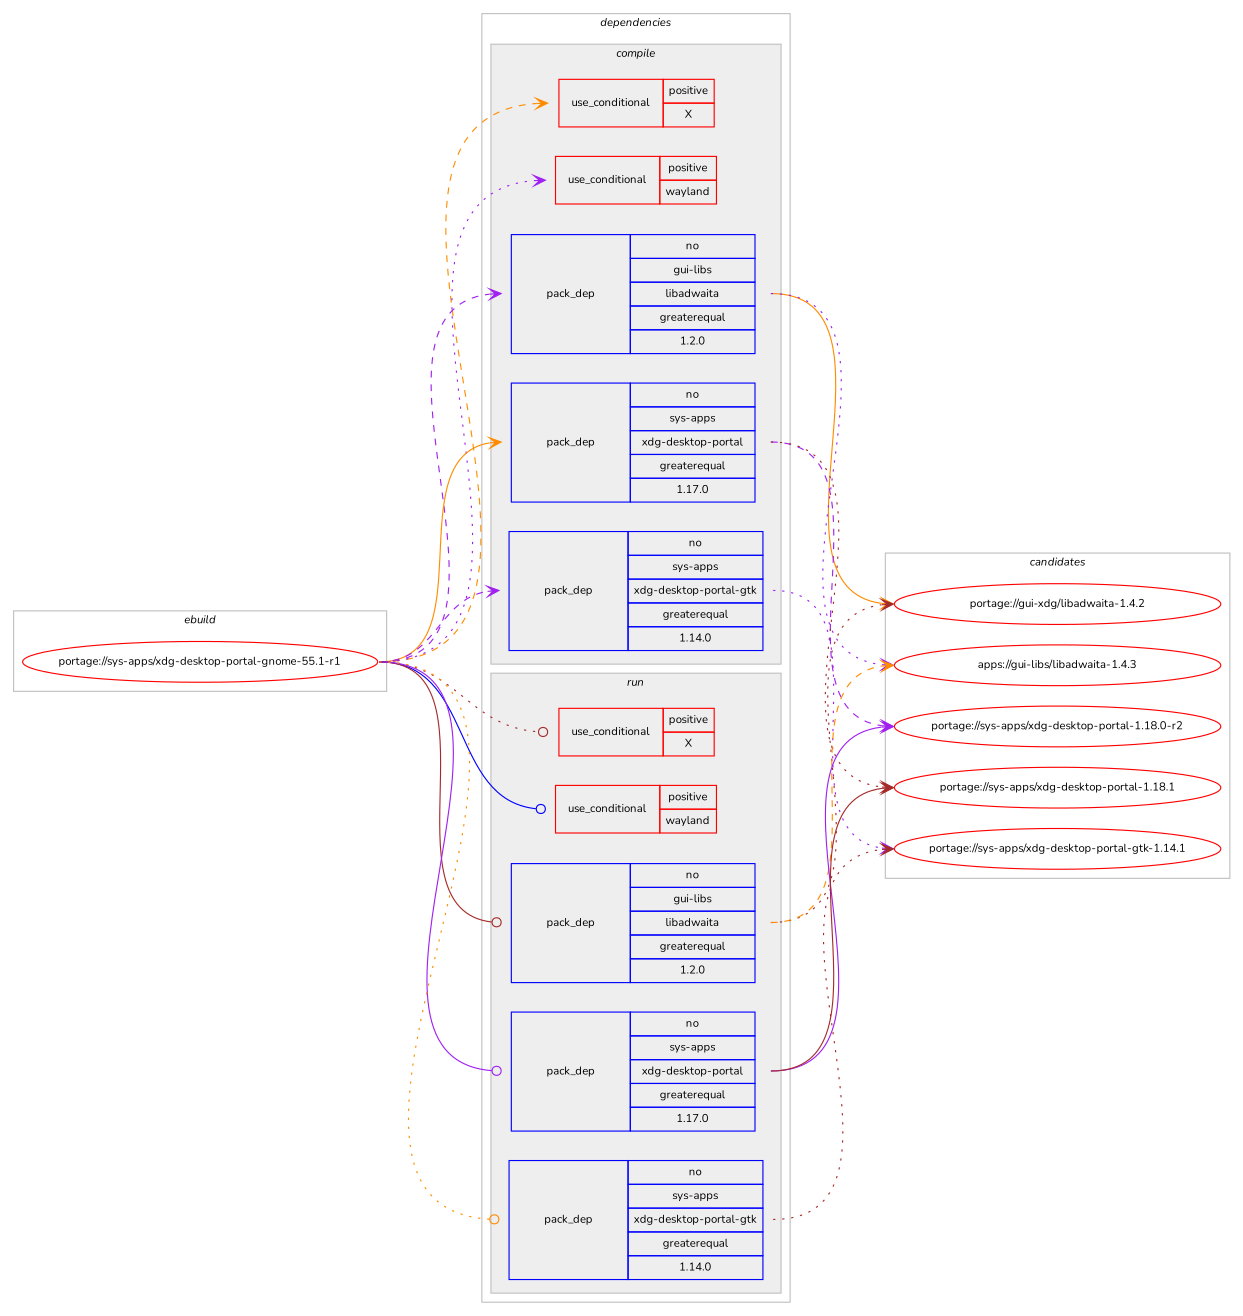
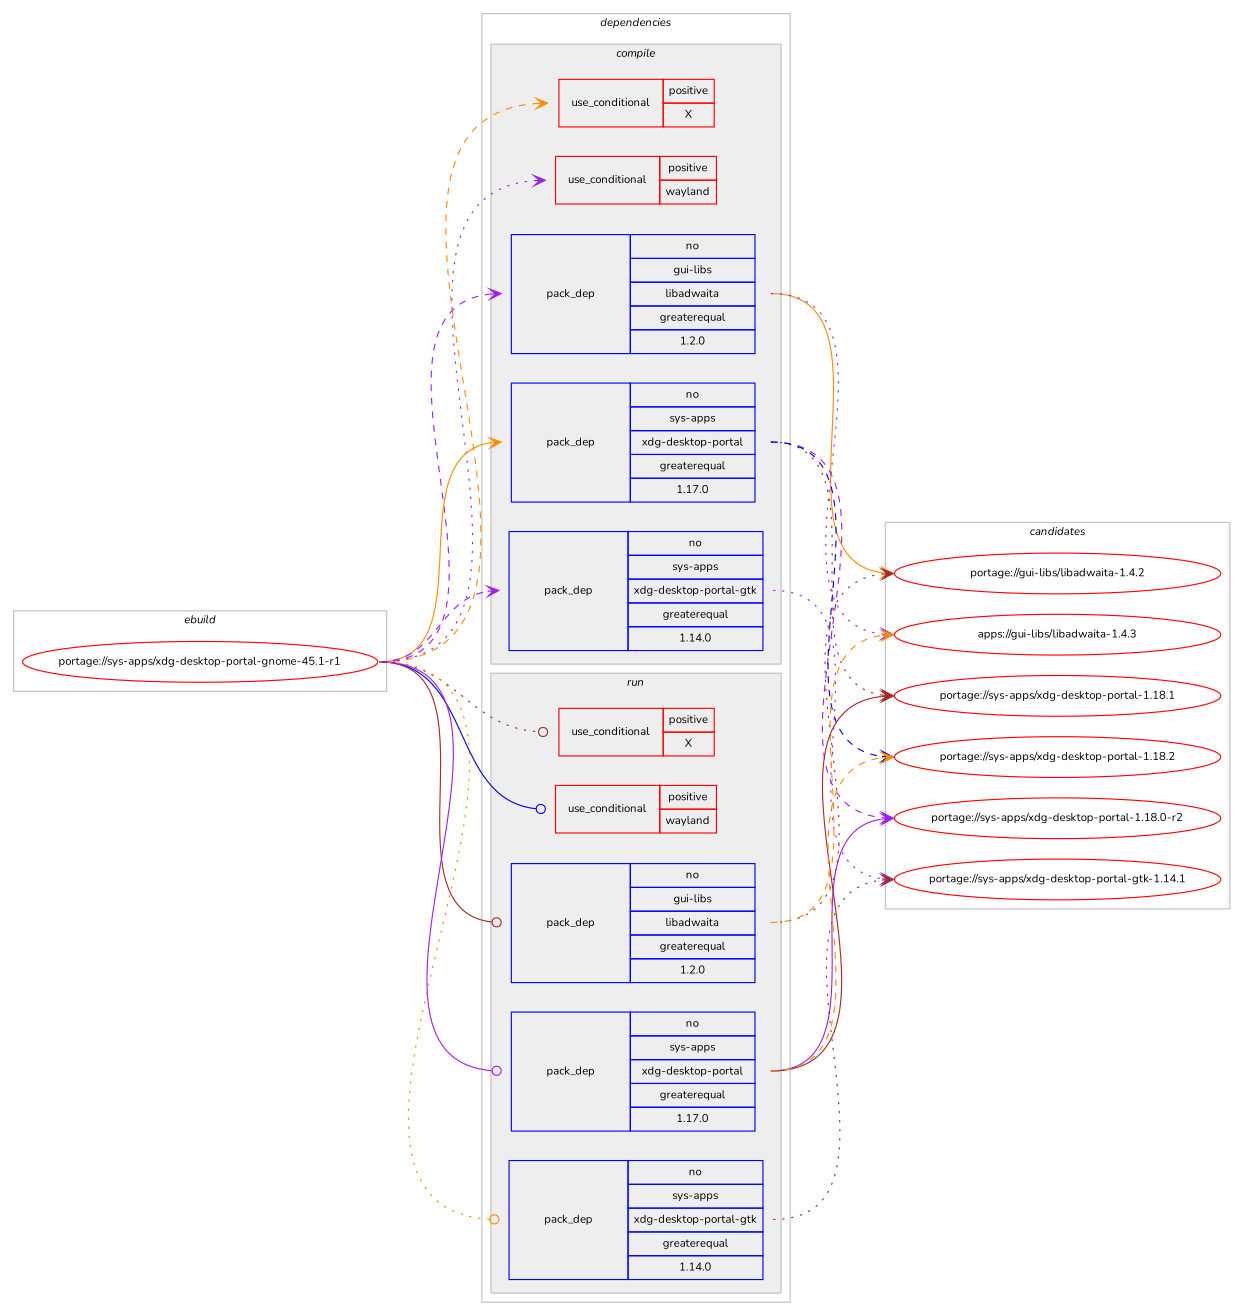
(1058, 604) -> (1058, 573)
(200, 662) -> (200, 662)
none -> (1058, 757)
